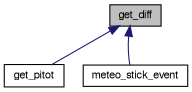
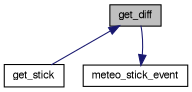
(128, 51) -> (143, 40)
(34, 76) -> (34, 76)
